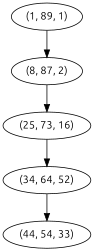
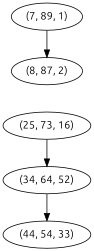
(47, 17) -> (47, 17)
(47, 95) -> none
